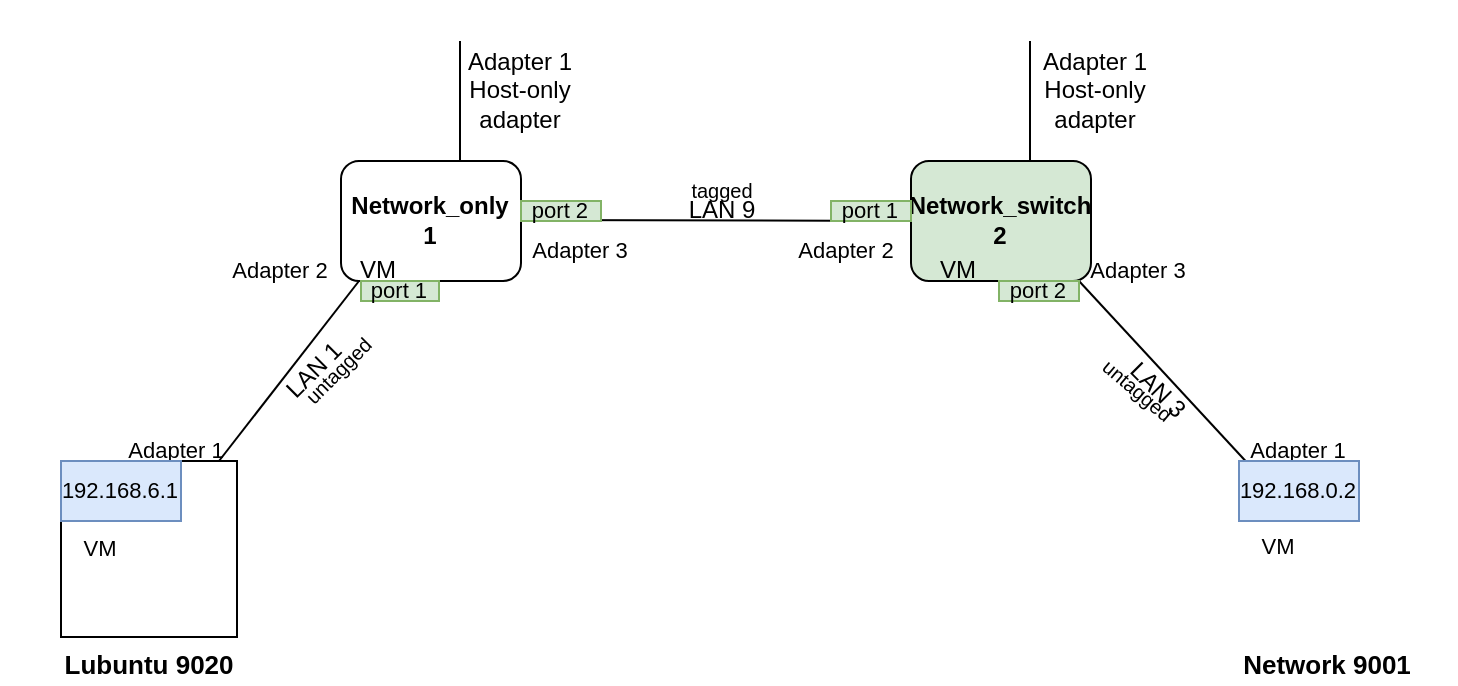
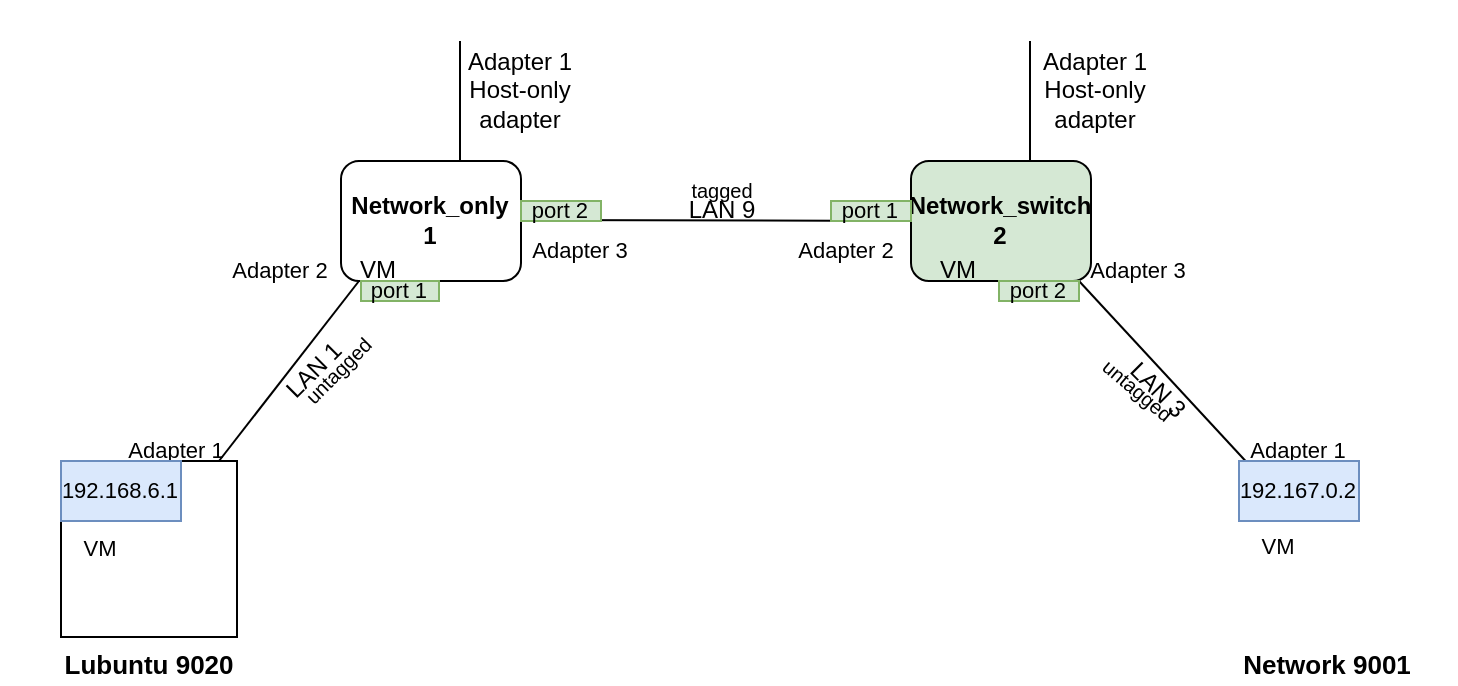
(1299, 491) -> (1299, 491)
